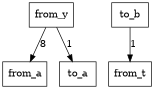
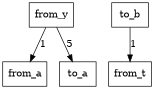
(43, 44) -> (43, 44)
(70, 44) -> (70, 44)
